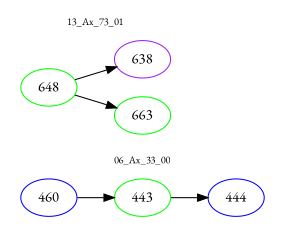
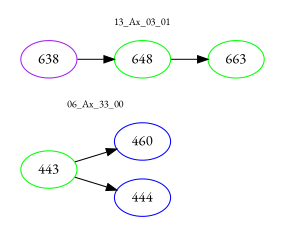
(96, 22) -> (143, 22)
(91, 75) -> (91, 59)
(91, 198) -> (91, 157)
